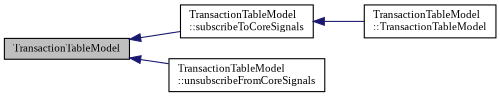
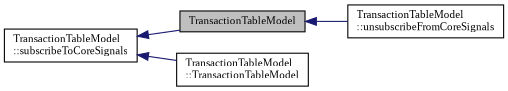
(160, 35) -> (164, 32)
